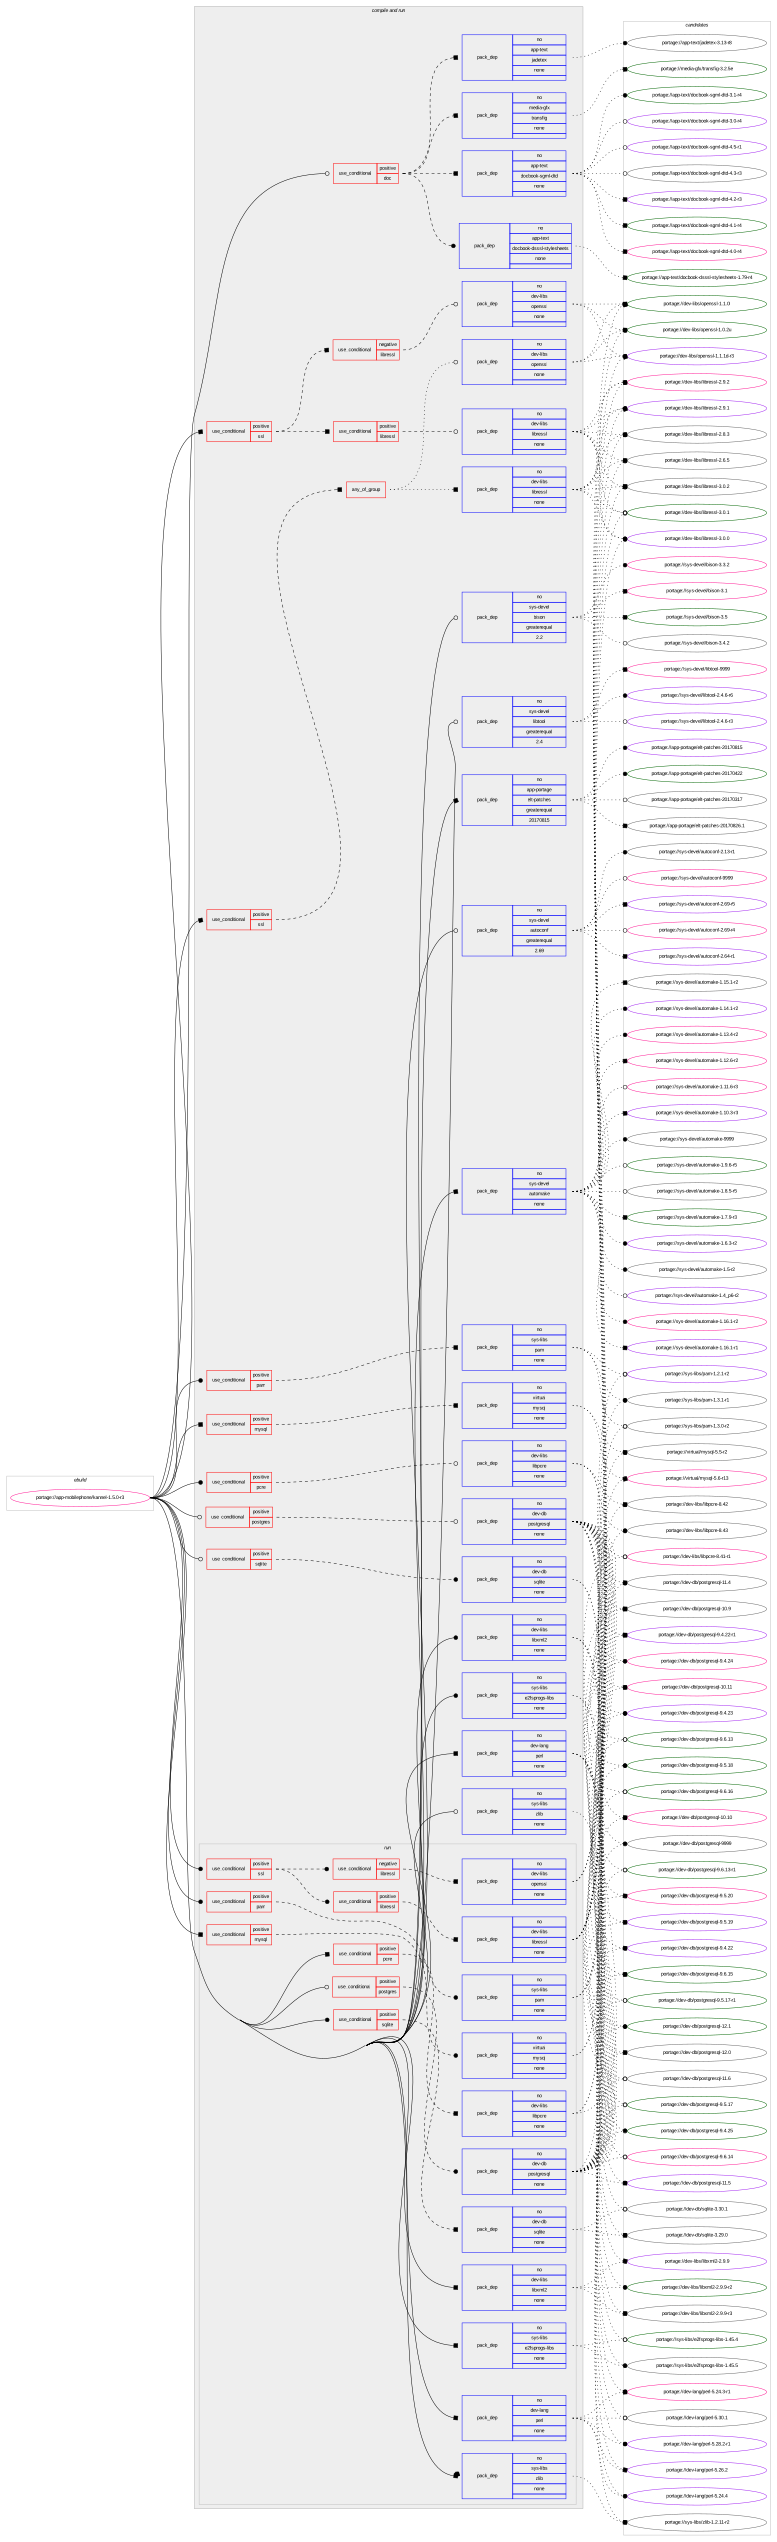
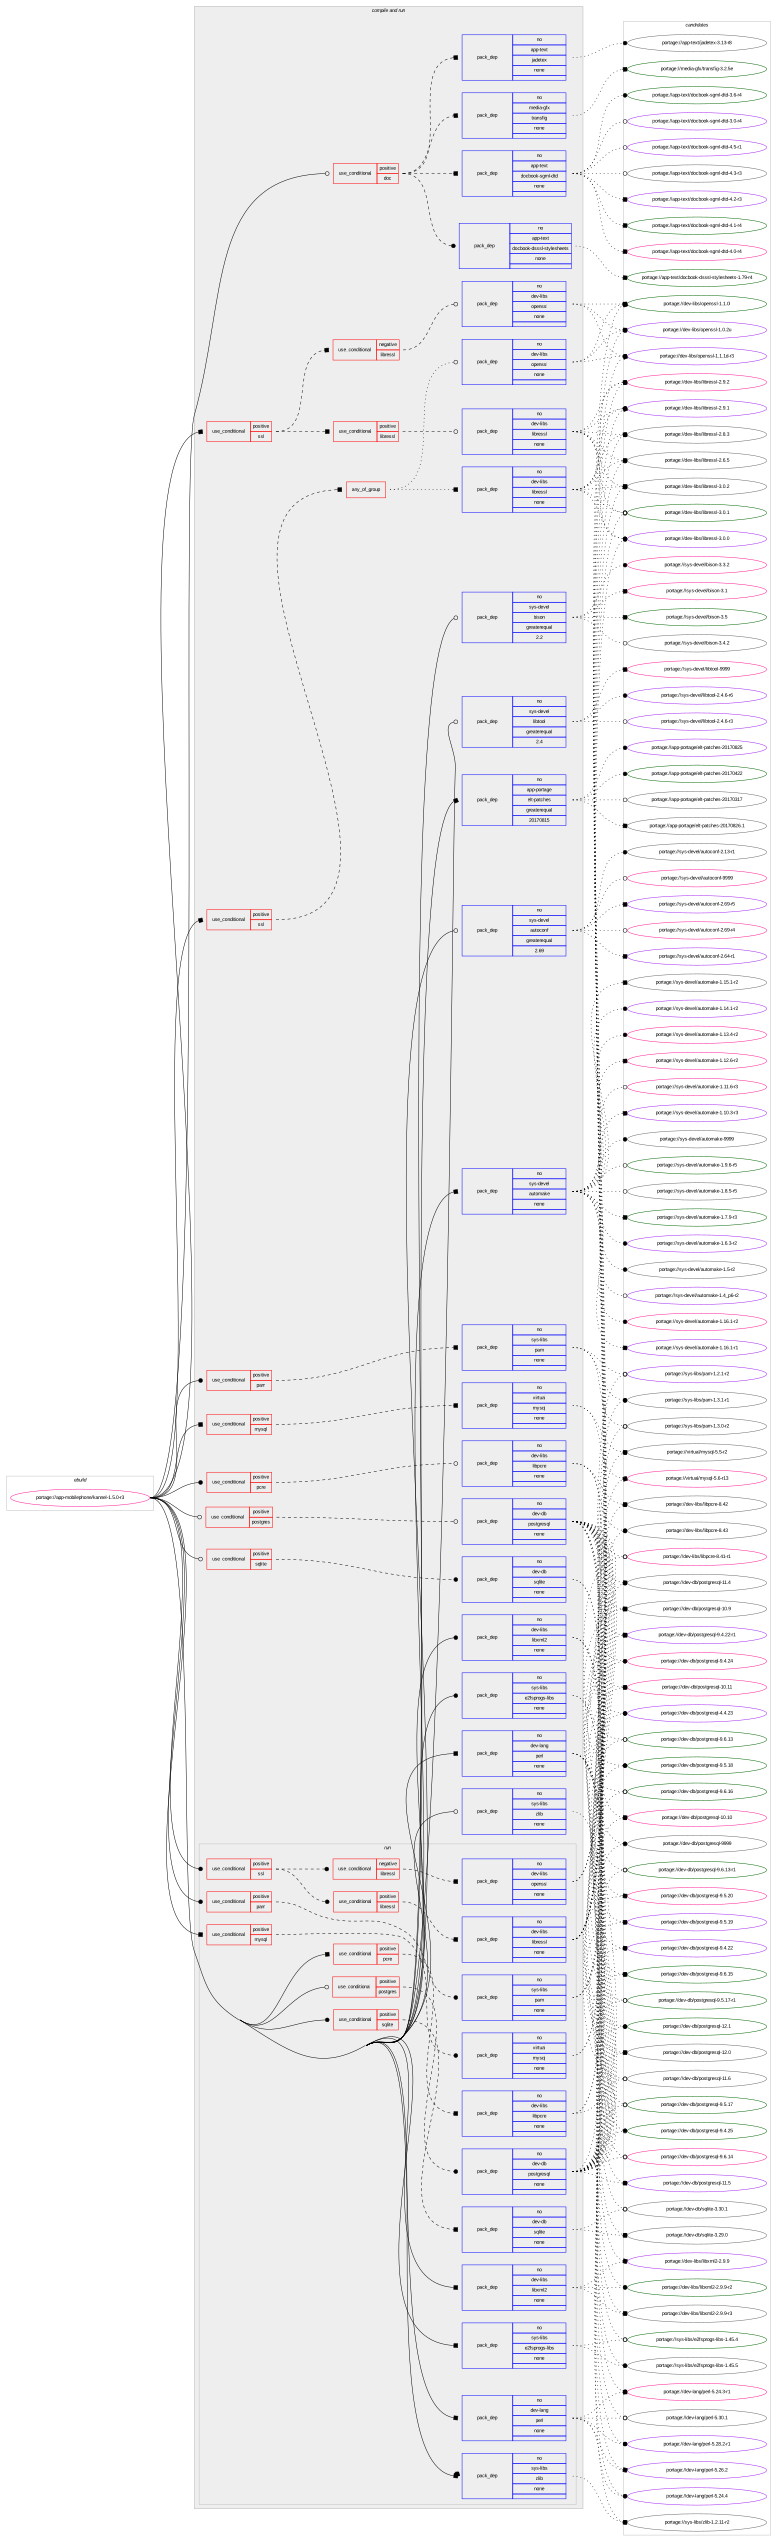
(697, 95) -> (697, 95)
(697, 330) -> (697, 330)
(697, 748) -> (697, 748)
(697, 1713) -> (697, 1713)
